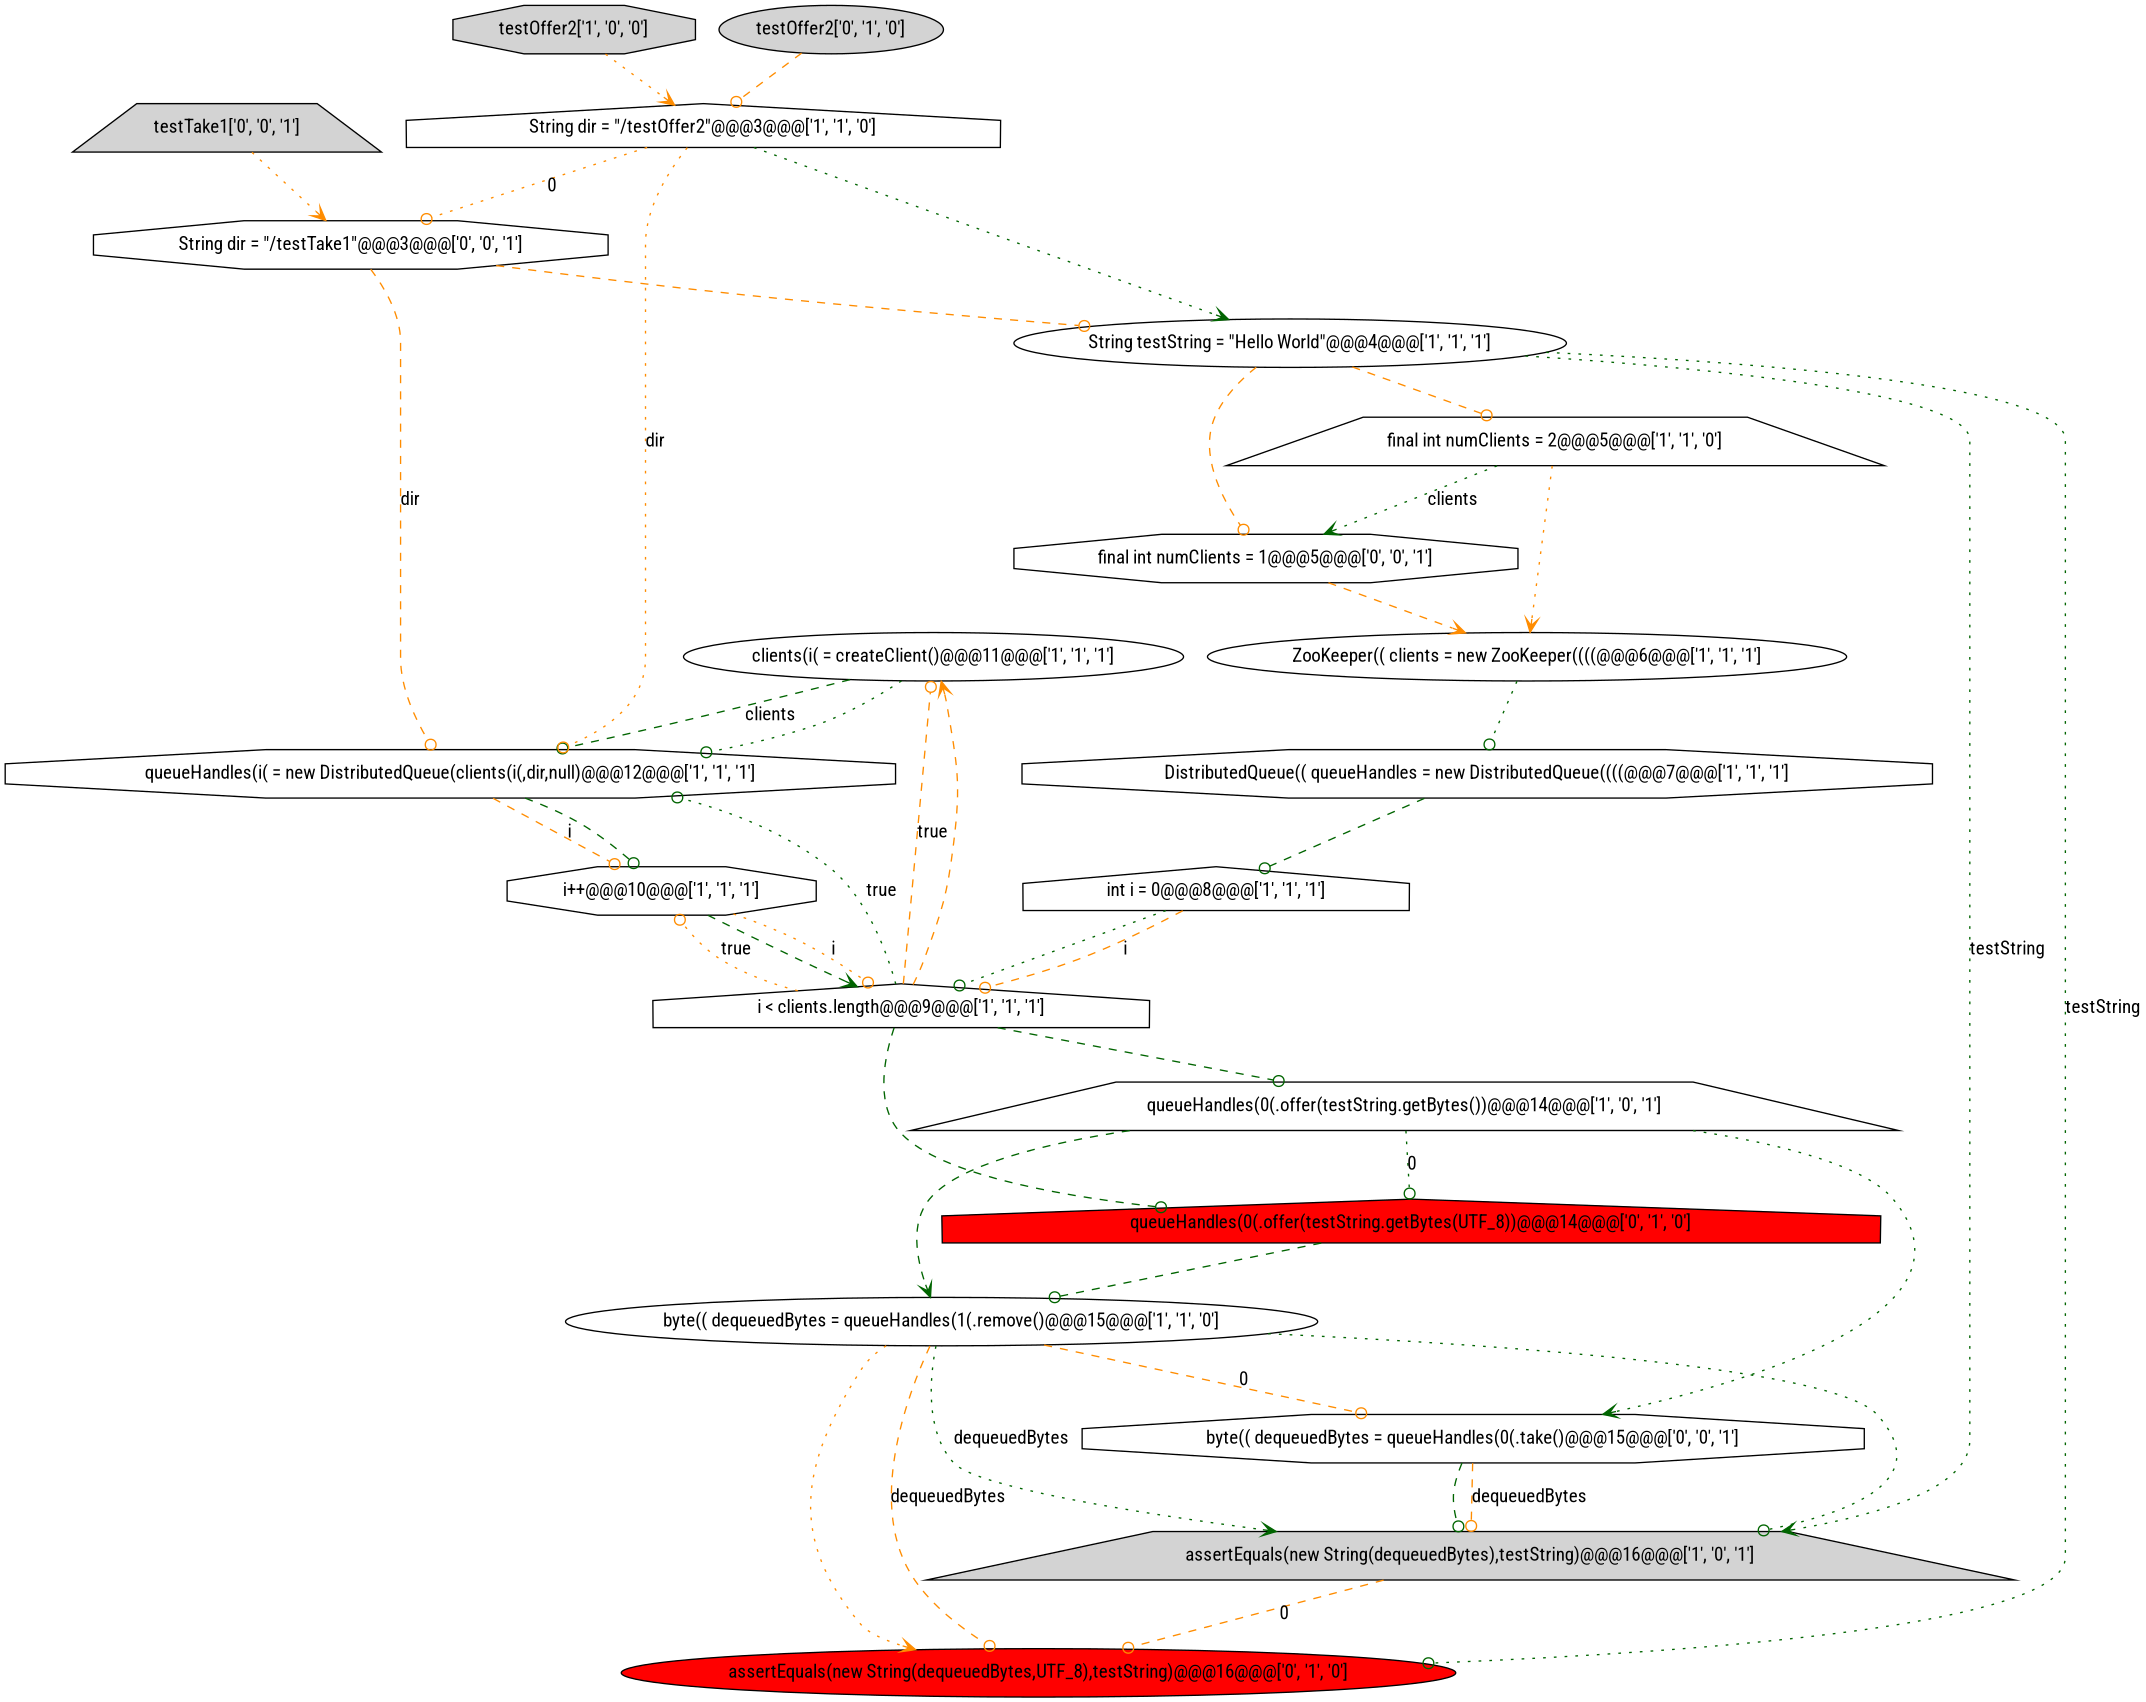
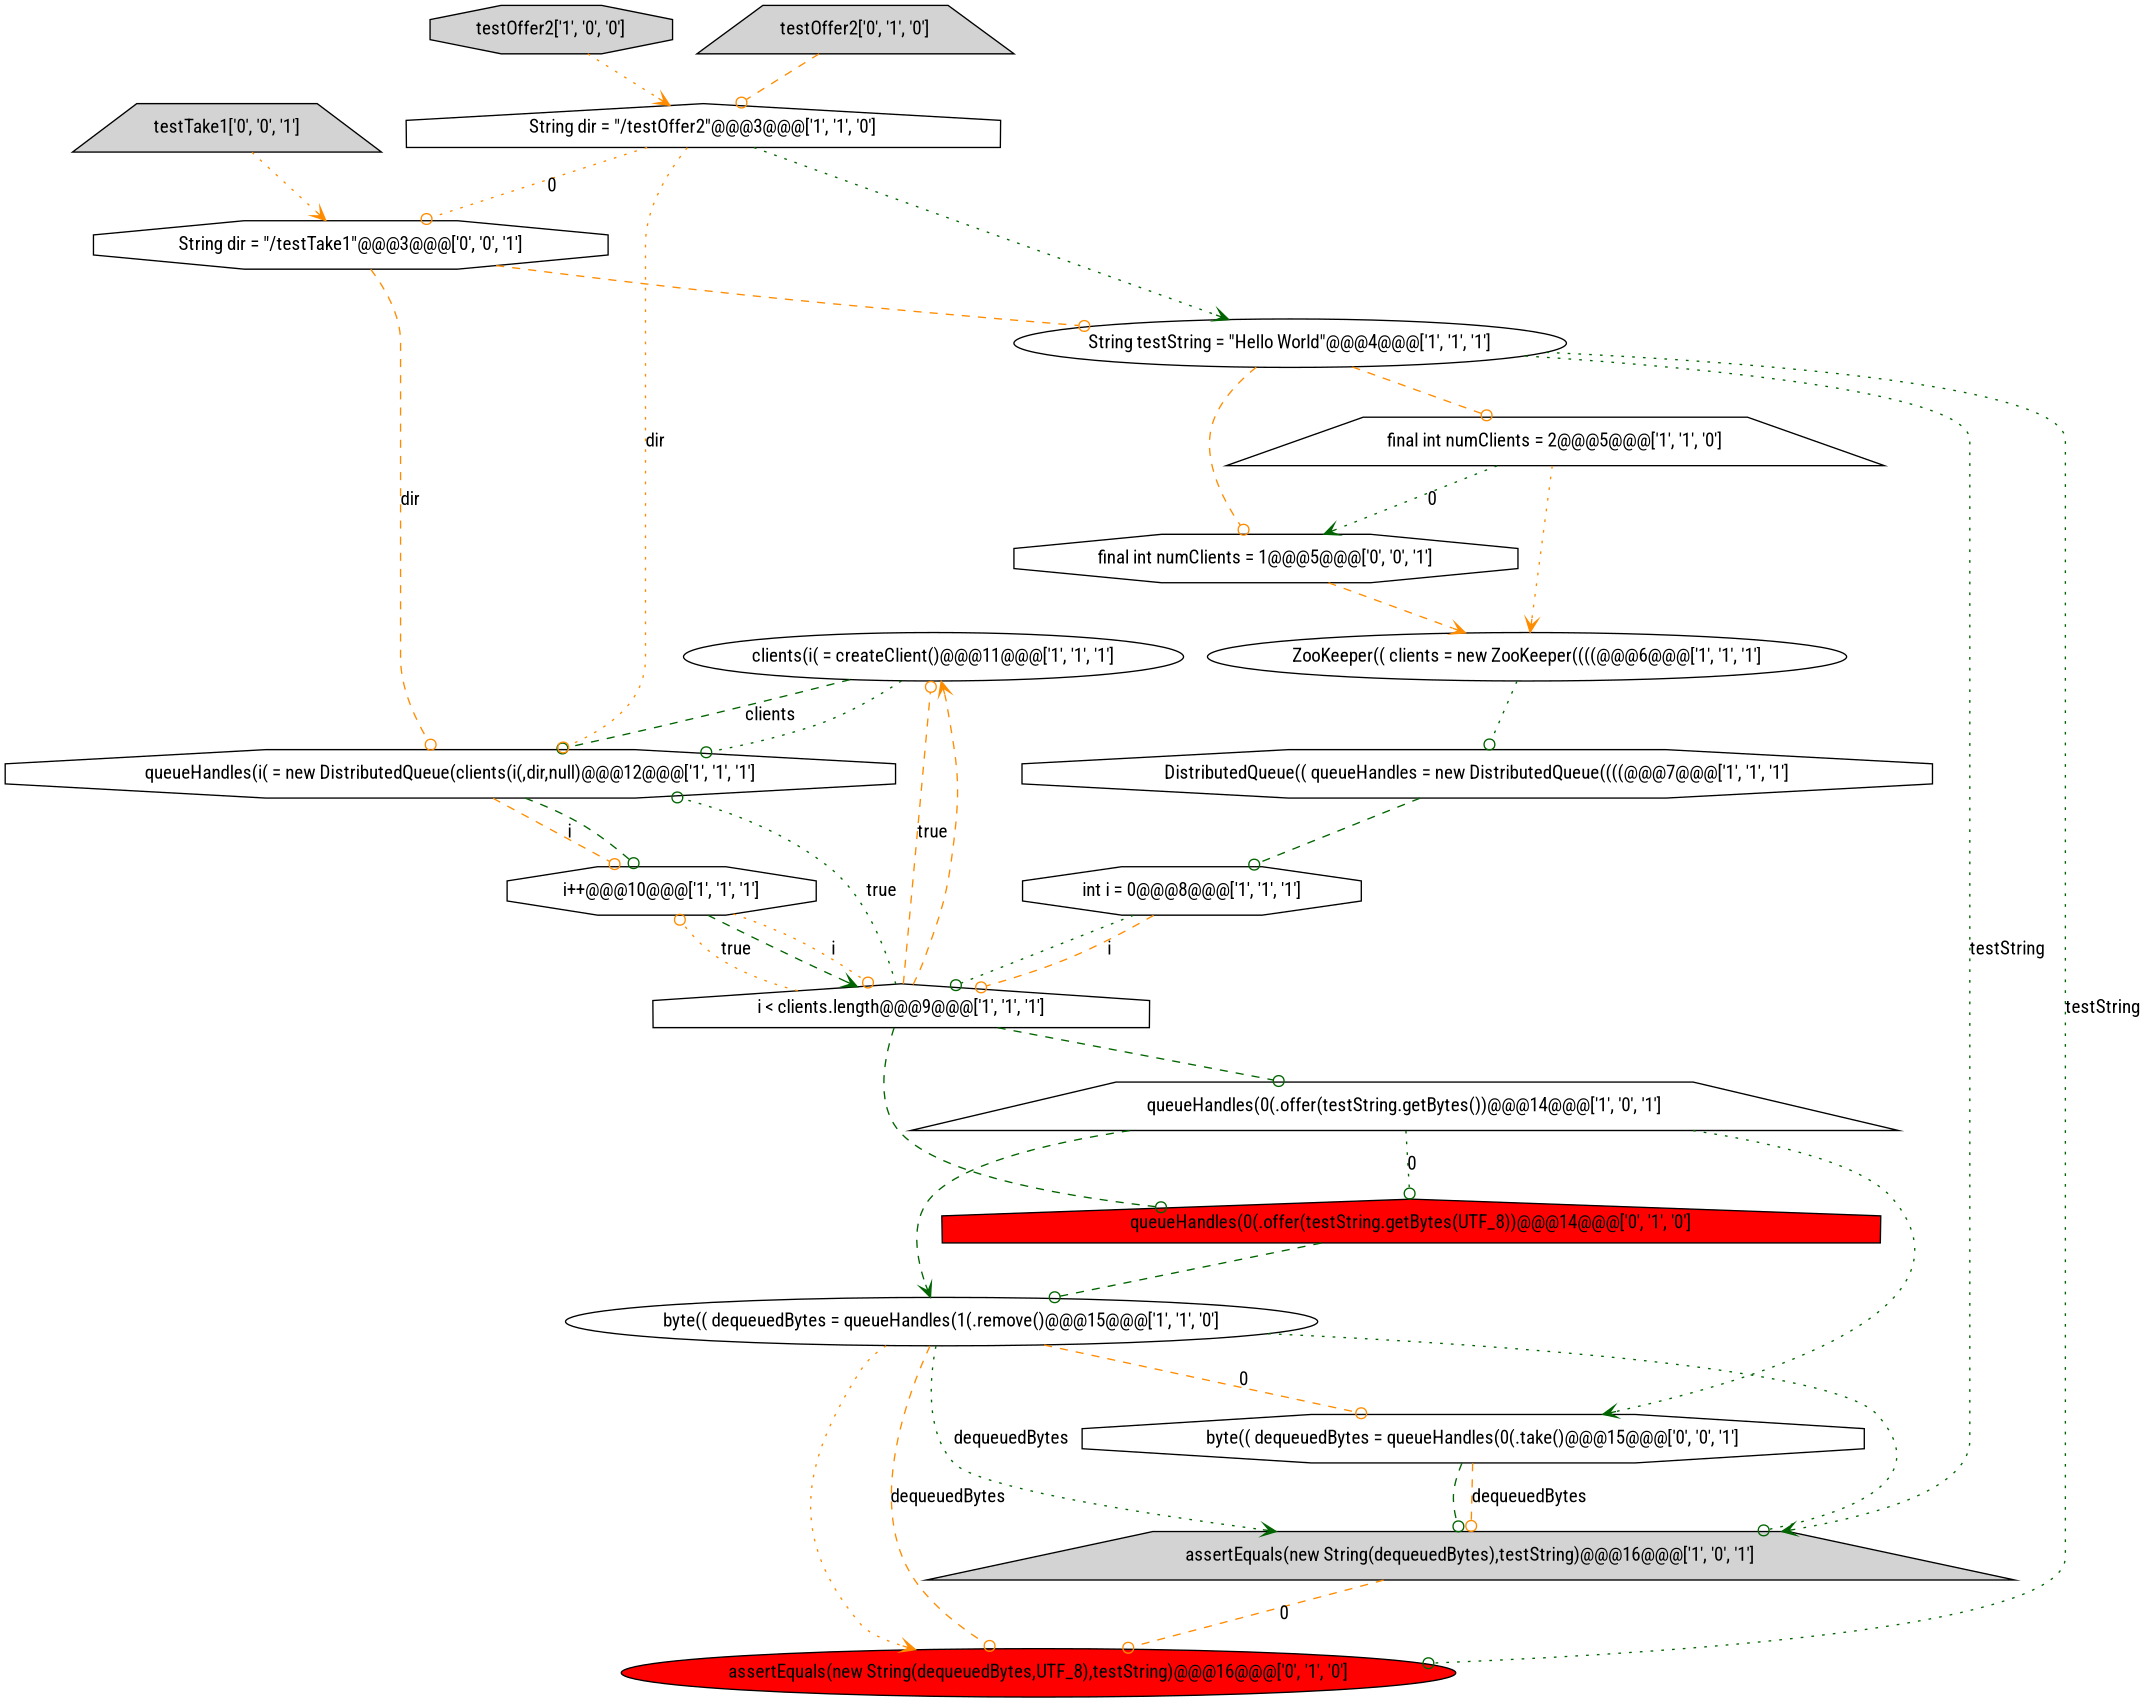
(831, 30) -> (855, 30)
(1453, 500) -> (1432, 500)
(1216, 891) -> (1192, 891)
